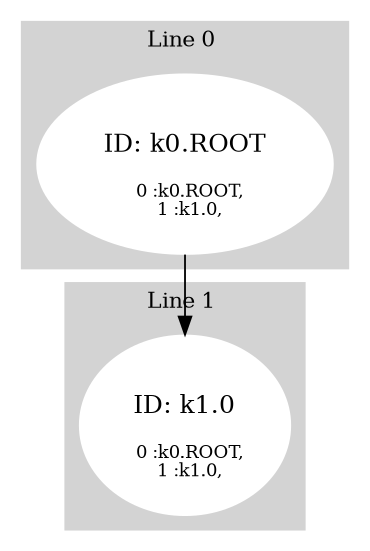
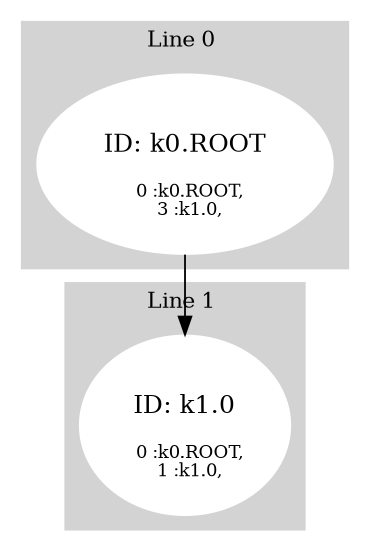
(185, 210) -> (185, 210)
